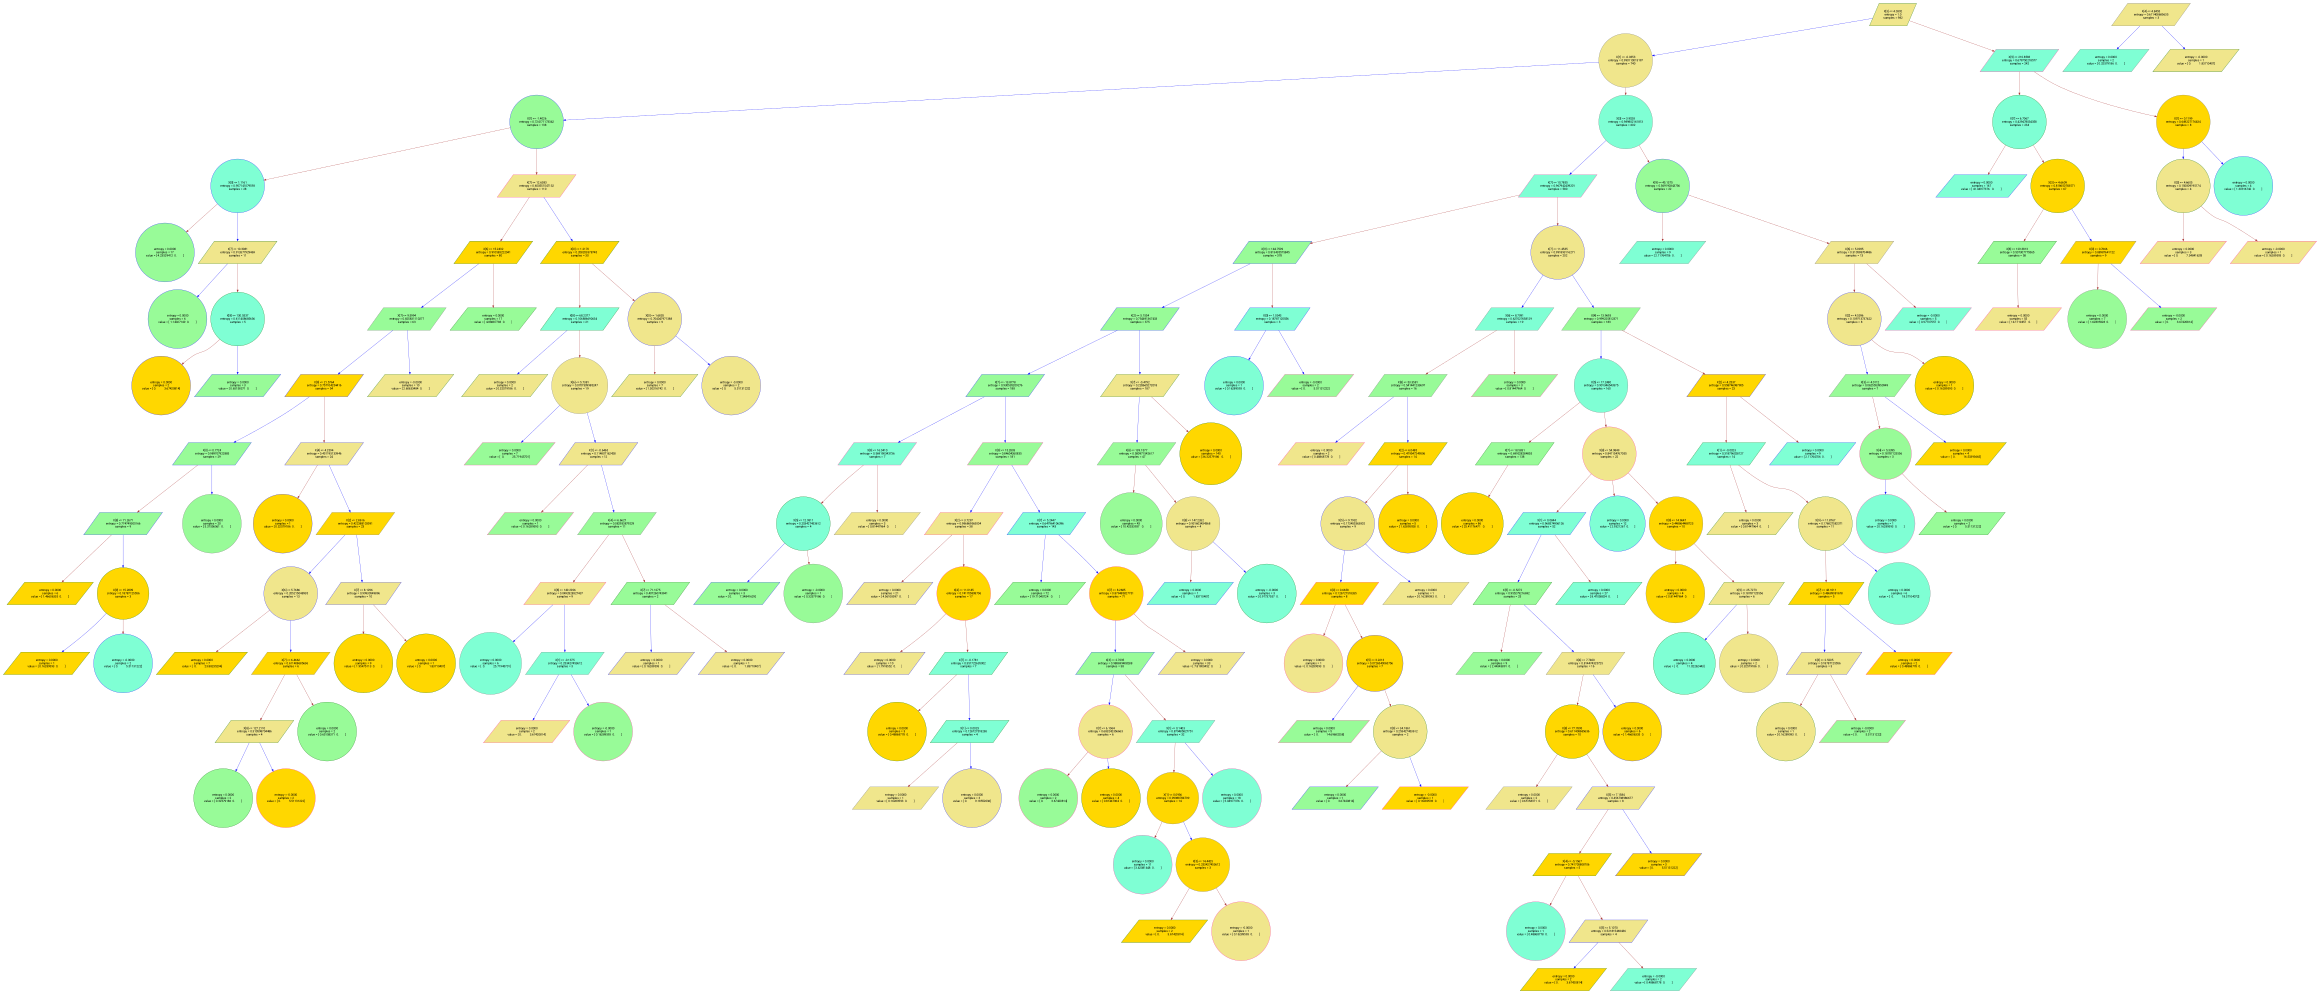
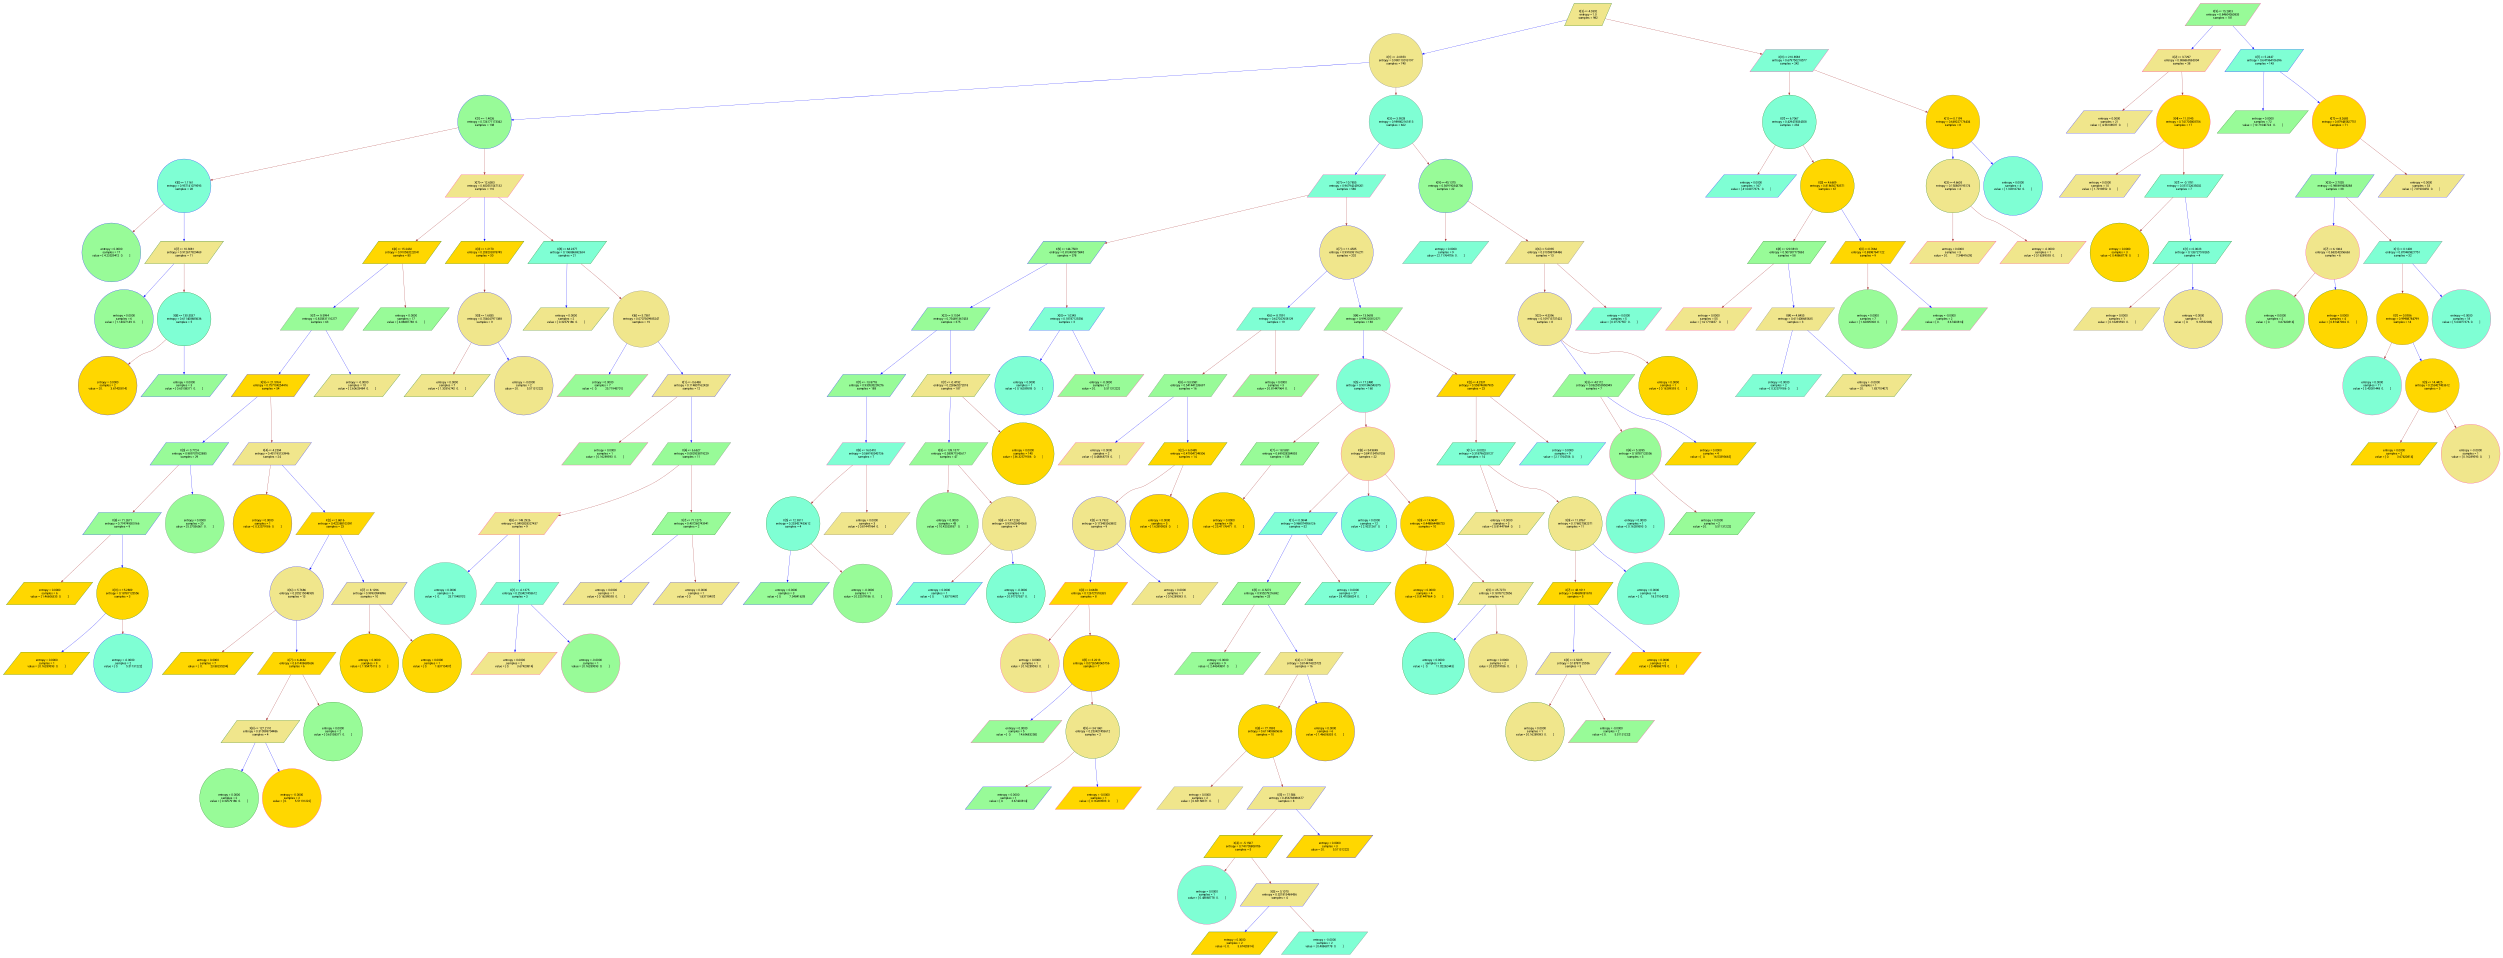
(580, 285) -> (525, 218)
none -> (1791, 285)
(1601, 386) -> (1363, 386)
(1005, 419) -> none
